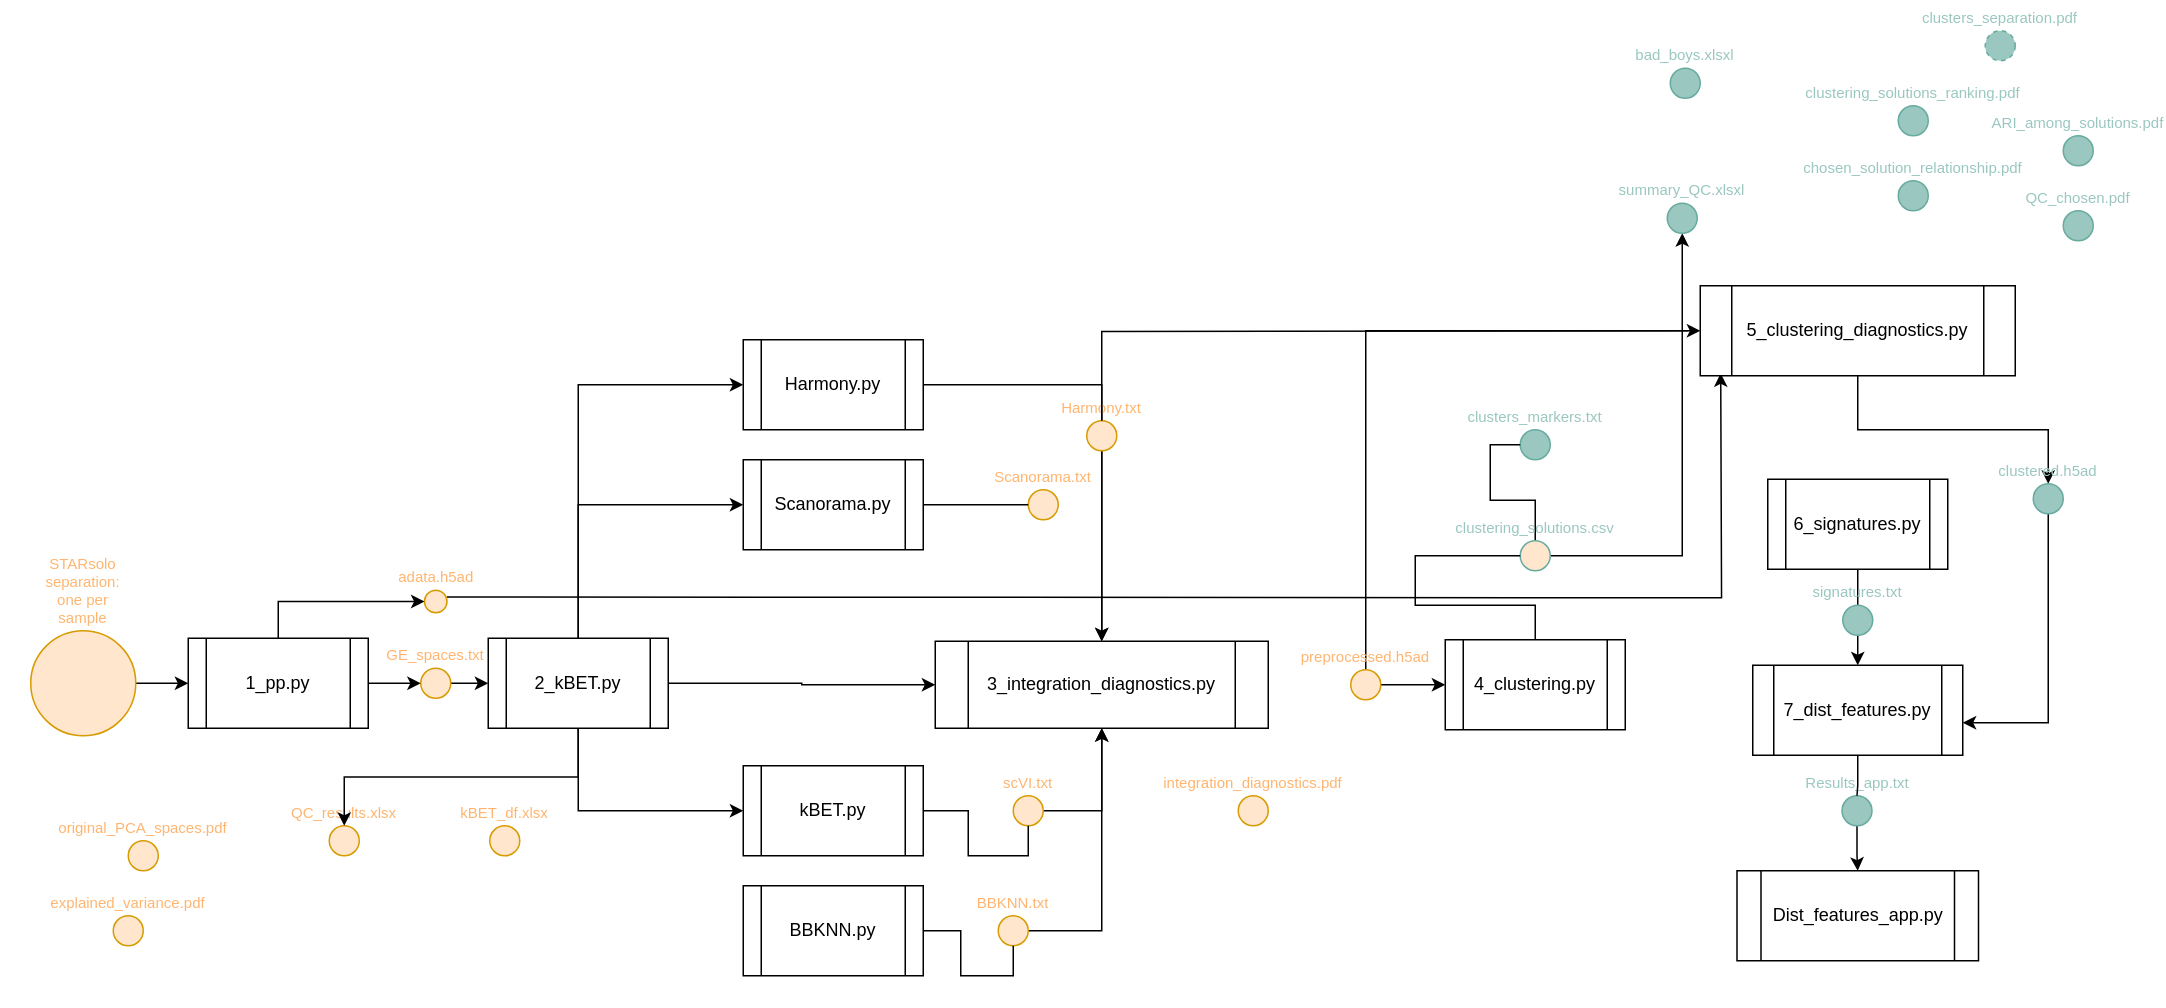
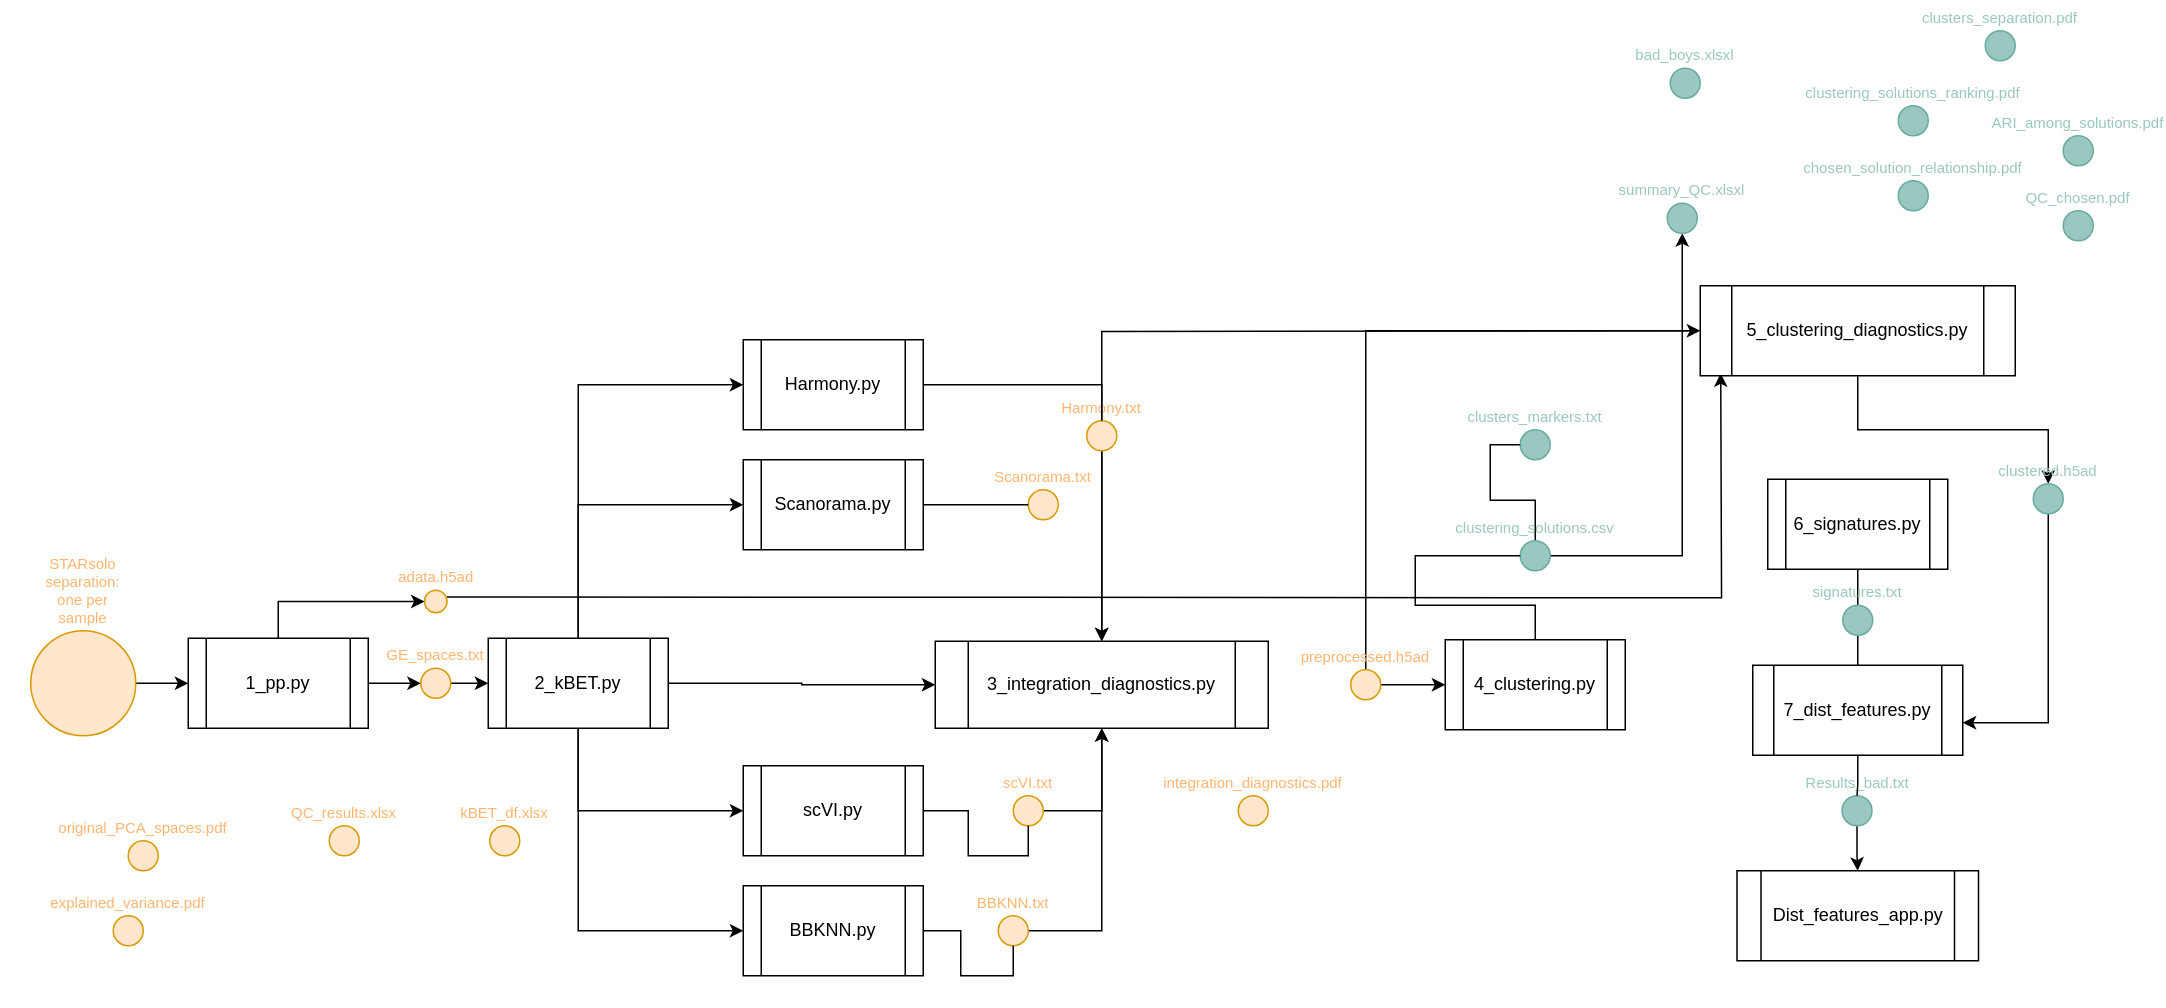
(2000, 46) -> (2000, 46)
(1535, 556) -> (1535, 556)
(1858, 654) -> (1858, 658)
(1858, 746) -> (1858, 746)
(441, 777) -> (597, 931)
(833, 811) -> (833, 811)
